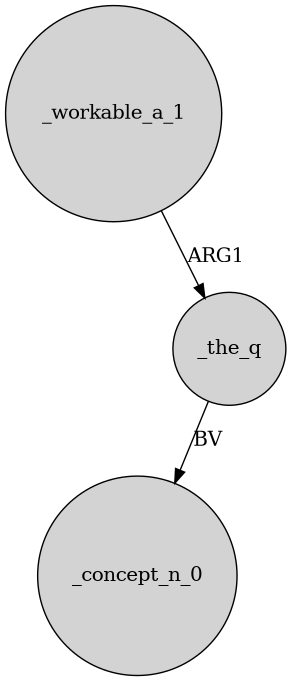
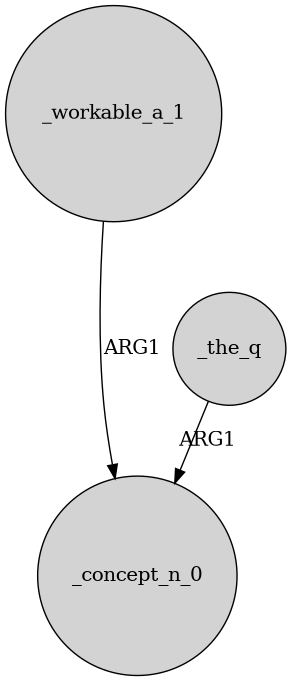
(180, 248) -> (100, 343)
(208, 441) -> (208, 441)
